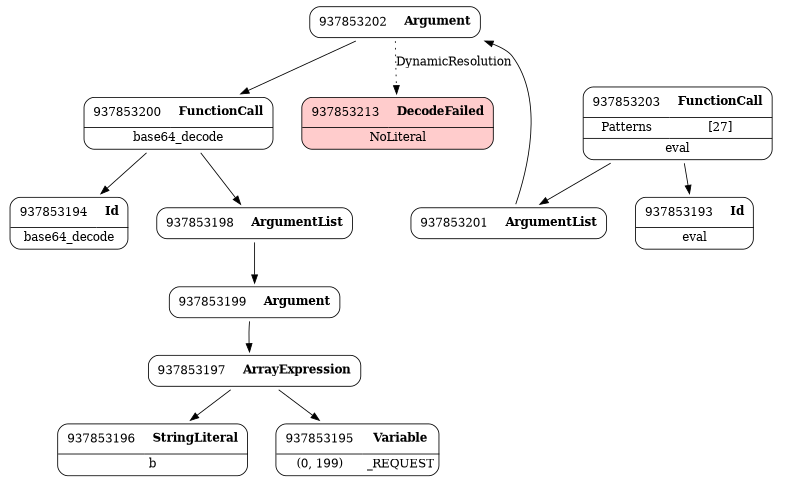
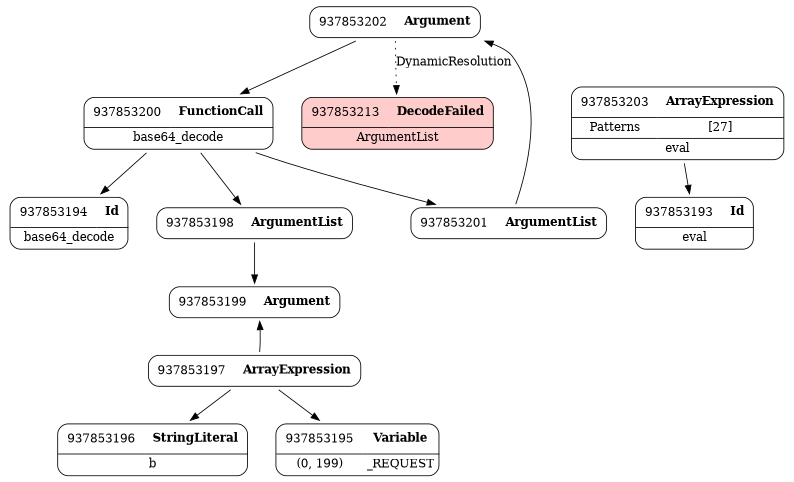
(720, 102) -> (720, 102)
(398, 138) -> (398, 138)
(579, 182) -> (341, 179)
(249, 332) -> (260, 341)
